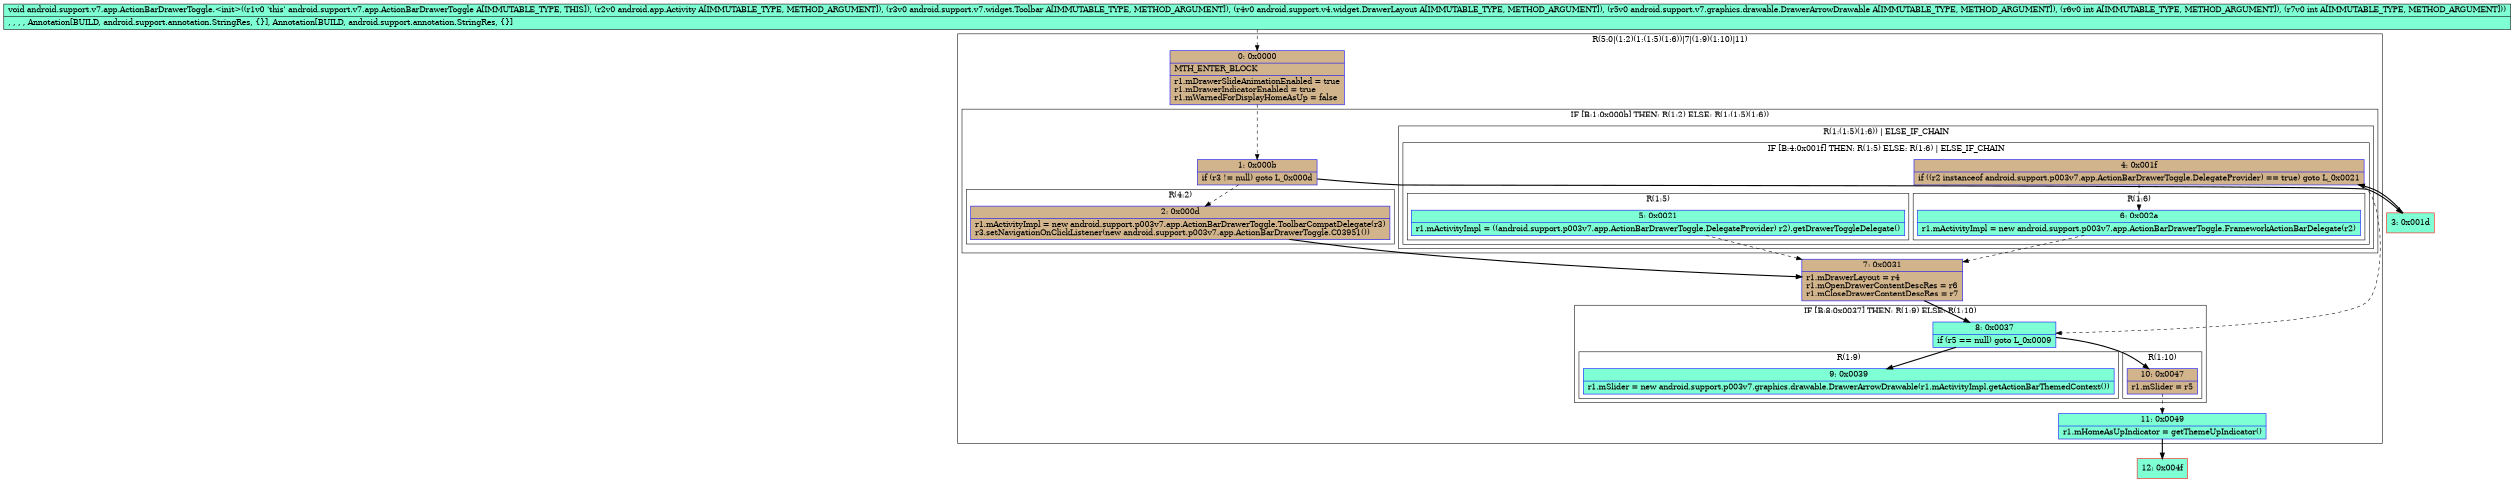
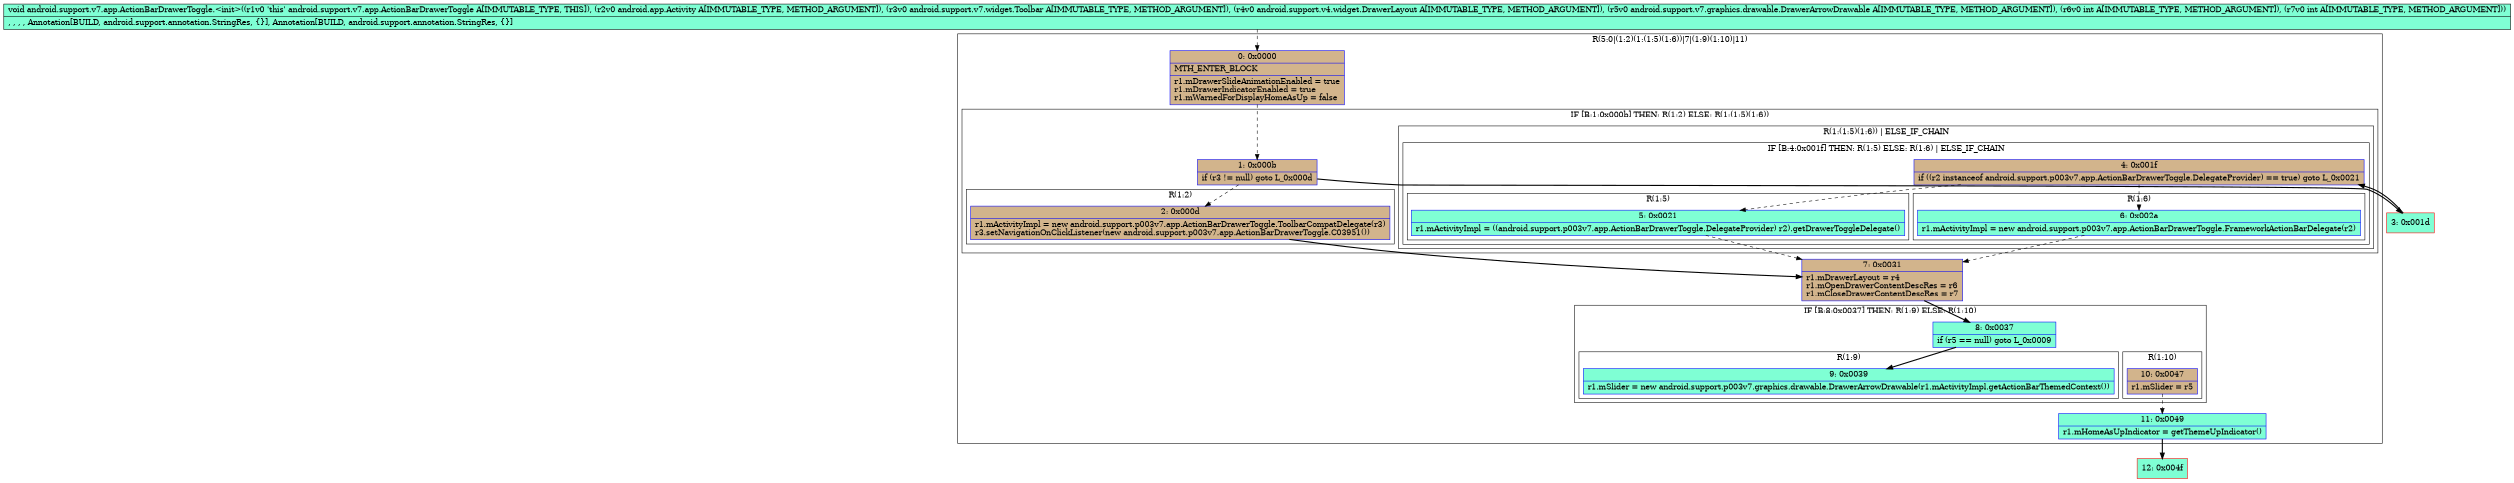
(1180, 196) -> (1180, 196)
(2279, 321) -> (1842, 197)
(2102, 346) -> none
